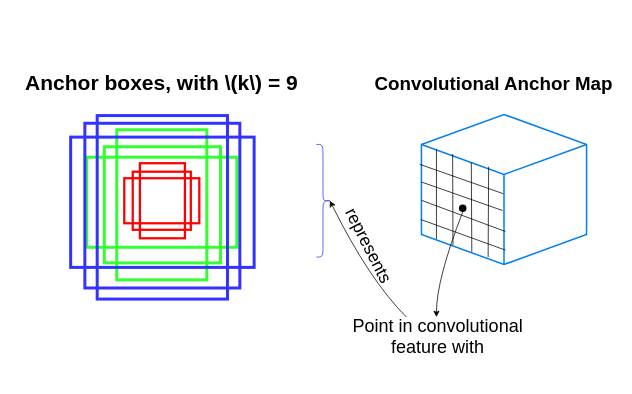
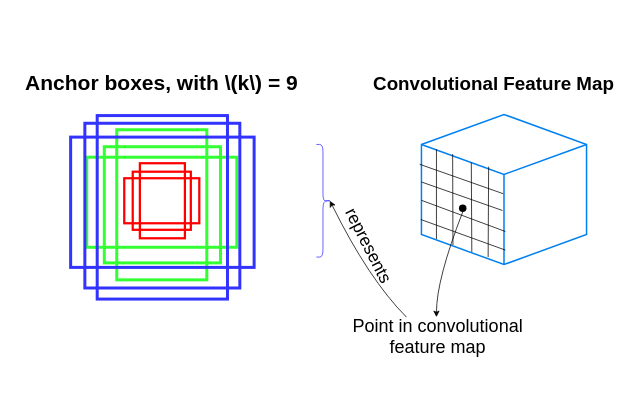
(494, 83) -> (494, 83)
(438, 336) -> (438, 336)
